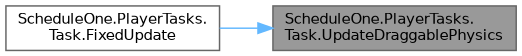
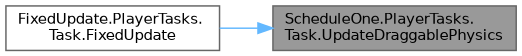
(113, 28) -> (113, 28)
